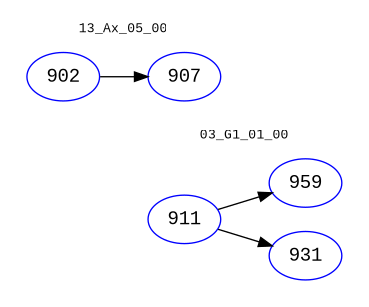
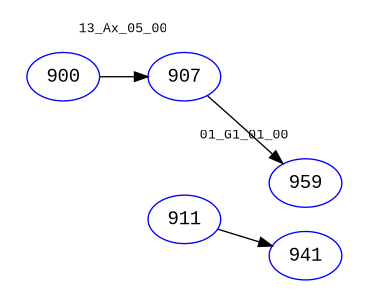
(63, 77) -> (63, 77)
(245, 135) -> (245, 135)
(239, 203) -> (247, 131)
(306, 256) -> (306, 256)
